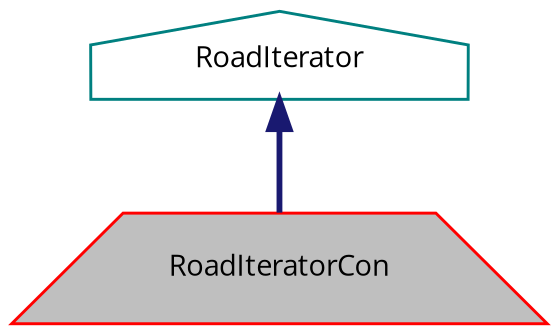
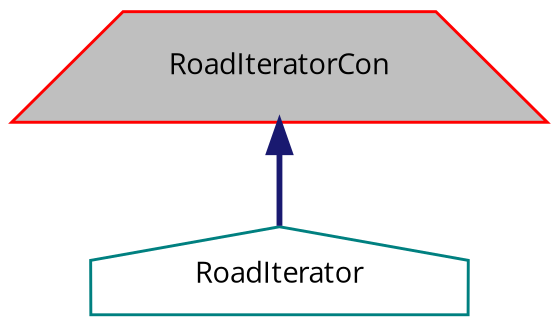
(279, 171) -> (279, 189)
